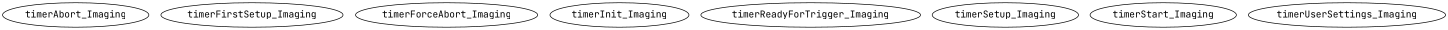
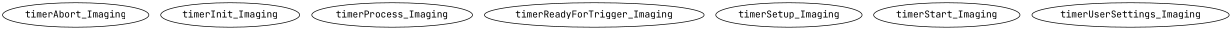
(252, 15) -> none
none -> (392, 15)
(447, 15) -> none
